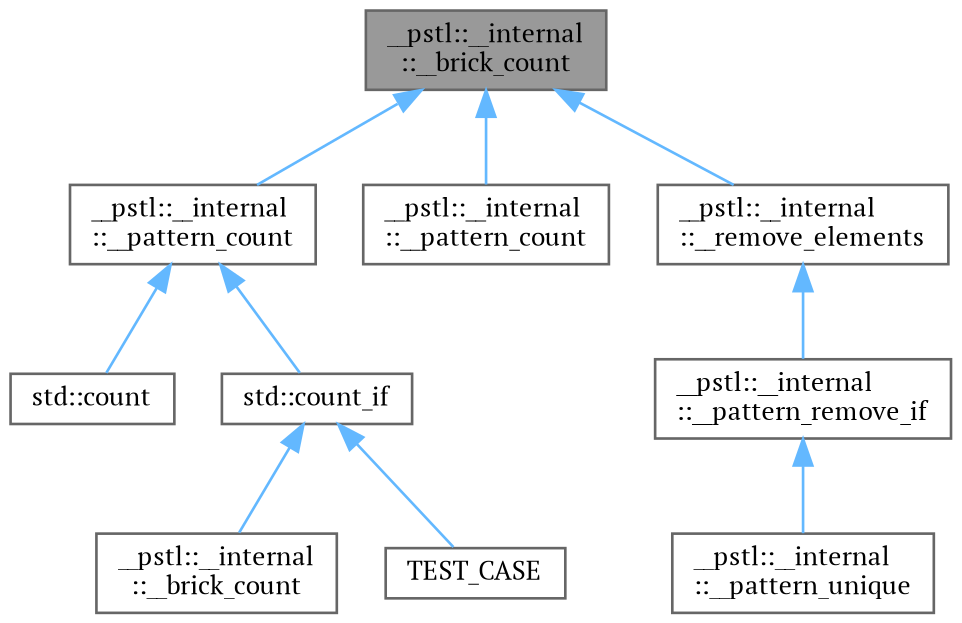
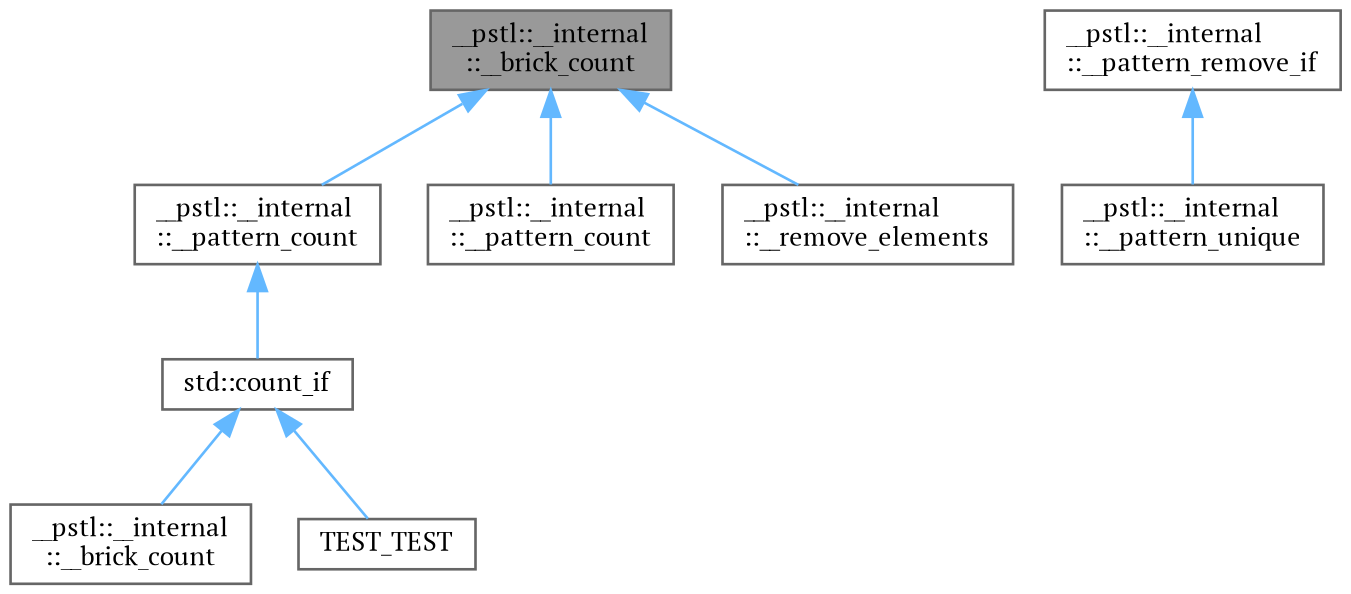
(803, 325) -> none
(92, 399) -> none
(476, 573) -> (387, 544)
